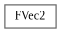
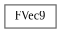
(30, 16) -> (30, 16)
